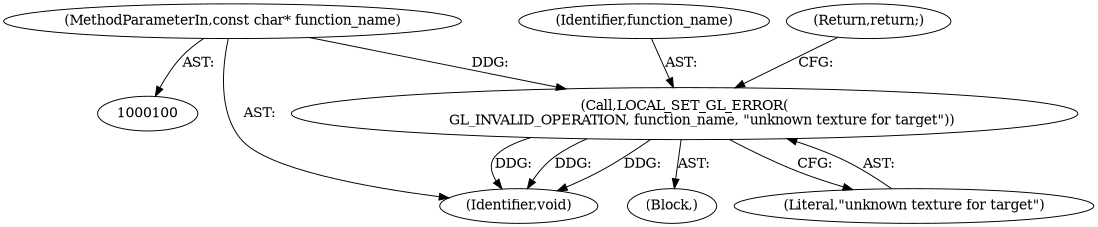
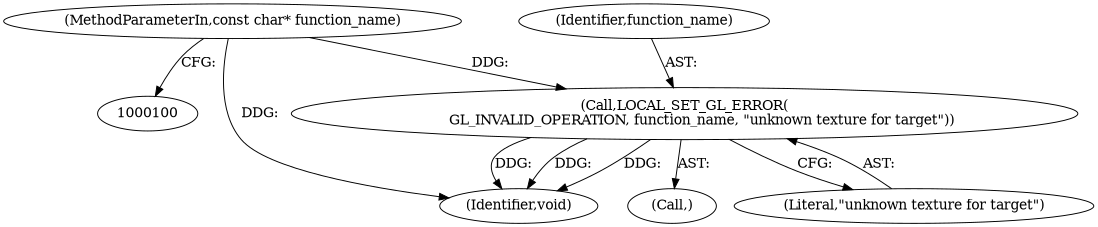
(869, 21) -> none
(201, 63) -> (201, 63)
(262, 114) -> (262, 114)
(672, 206) -> (672, 206)
